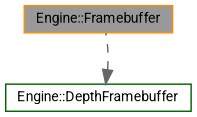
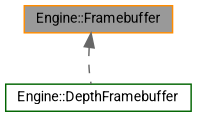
(108, 51) -> (89, 66)
